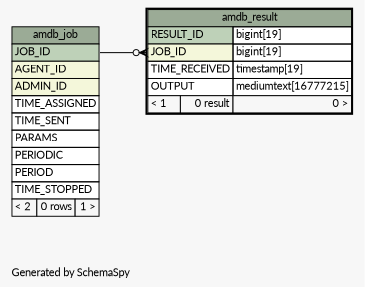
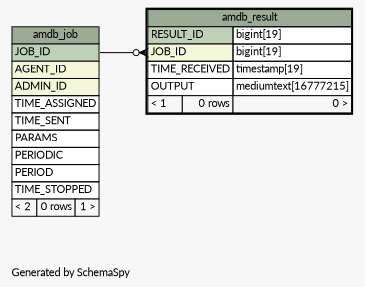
(212, 104) -> (214, 104)
